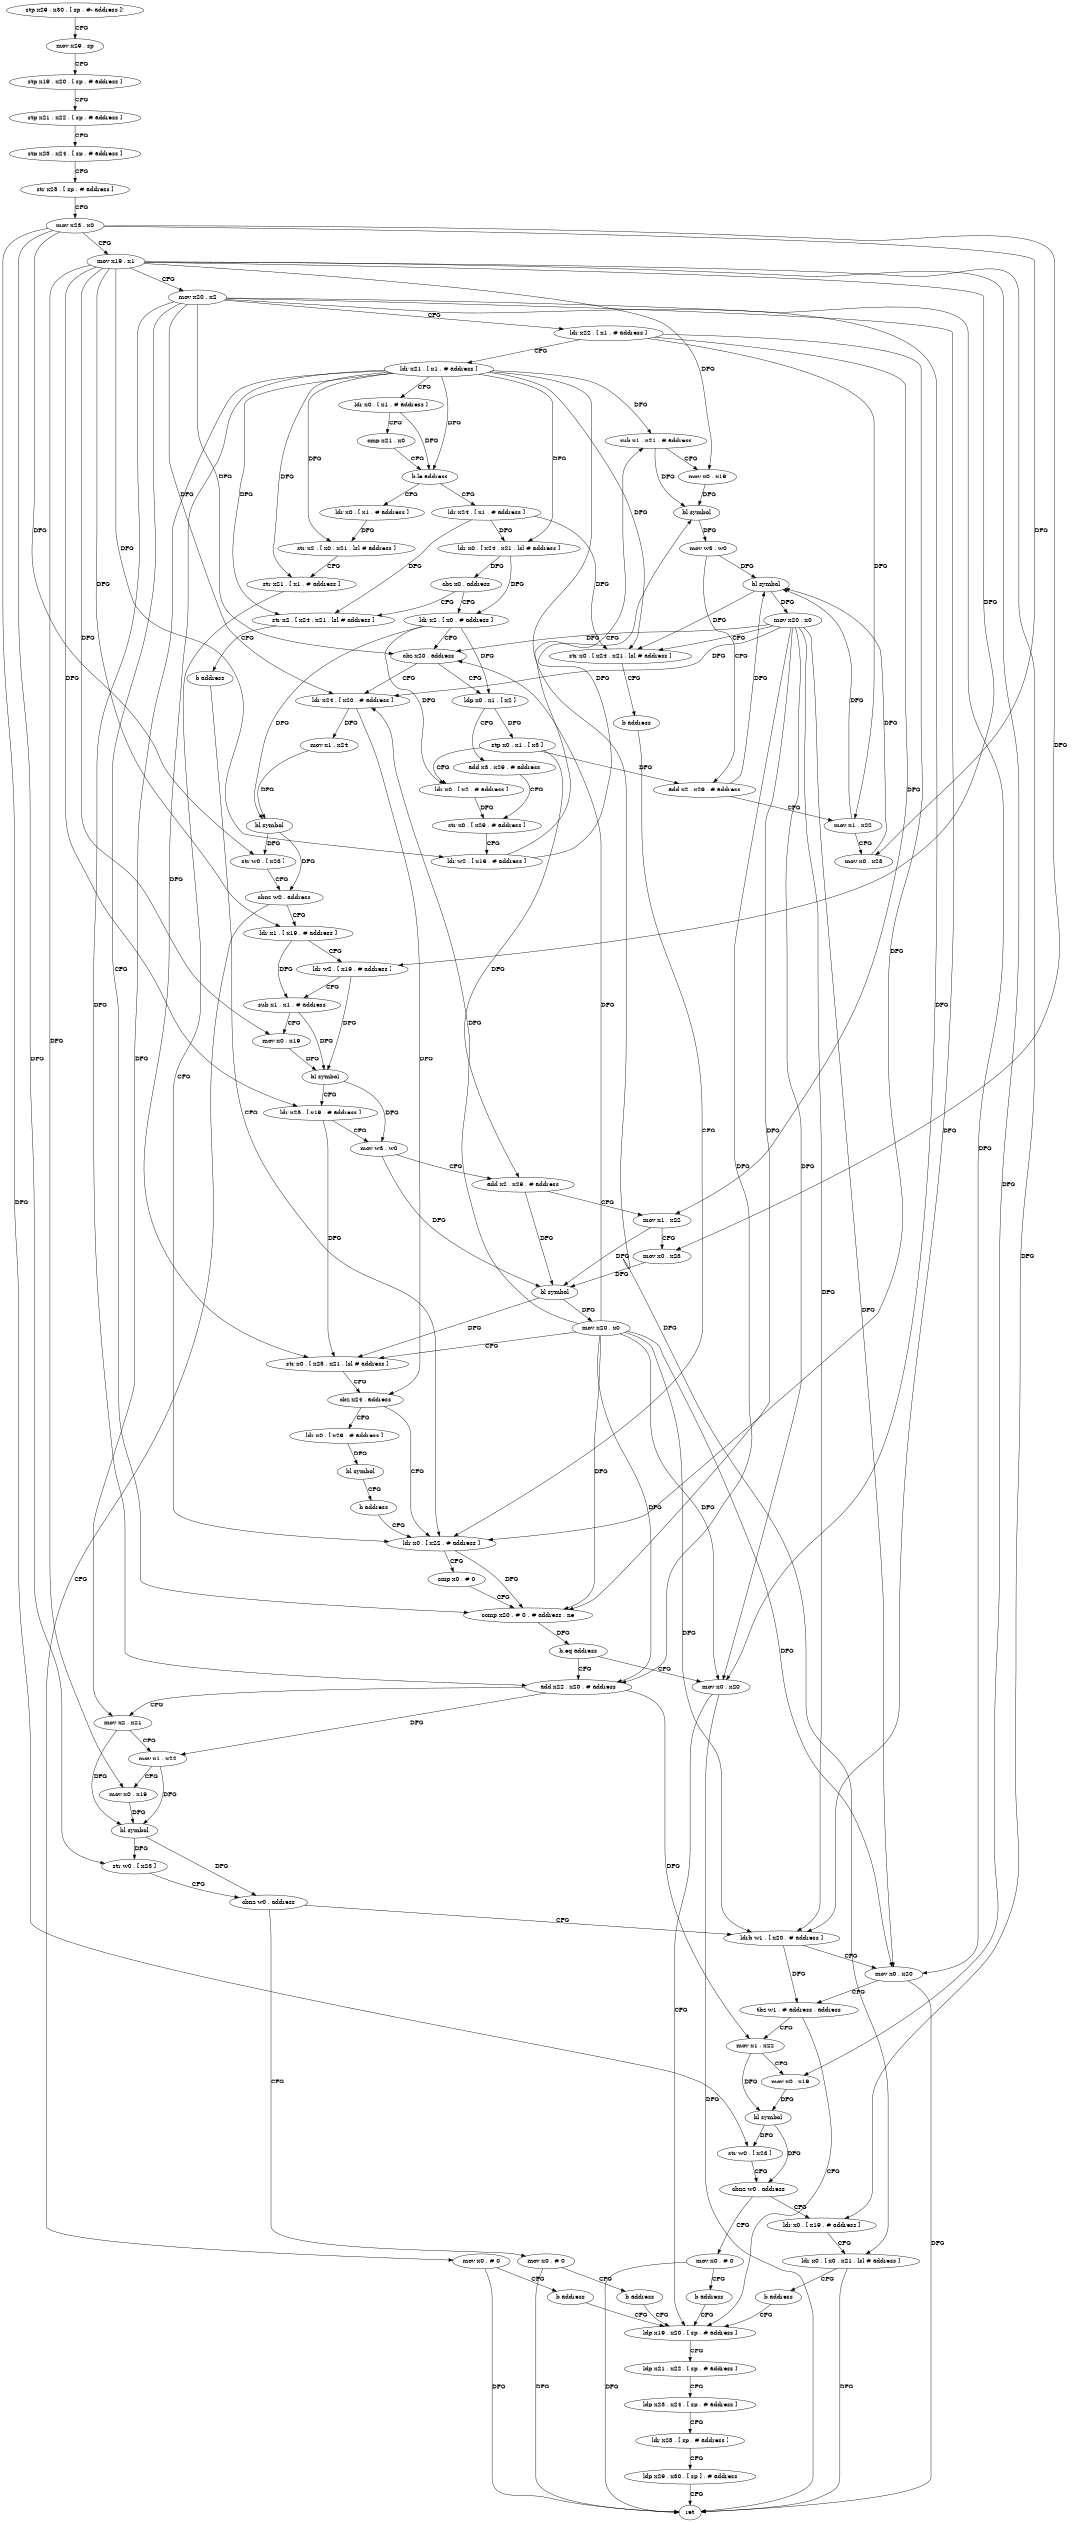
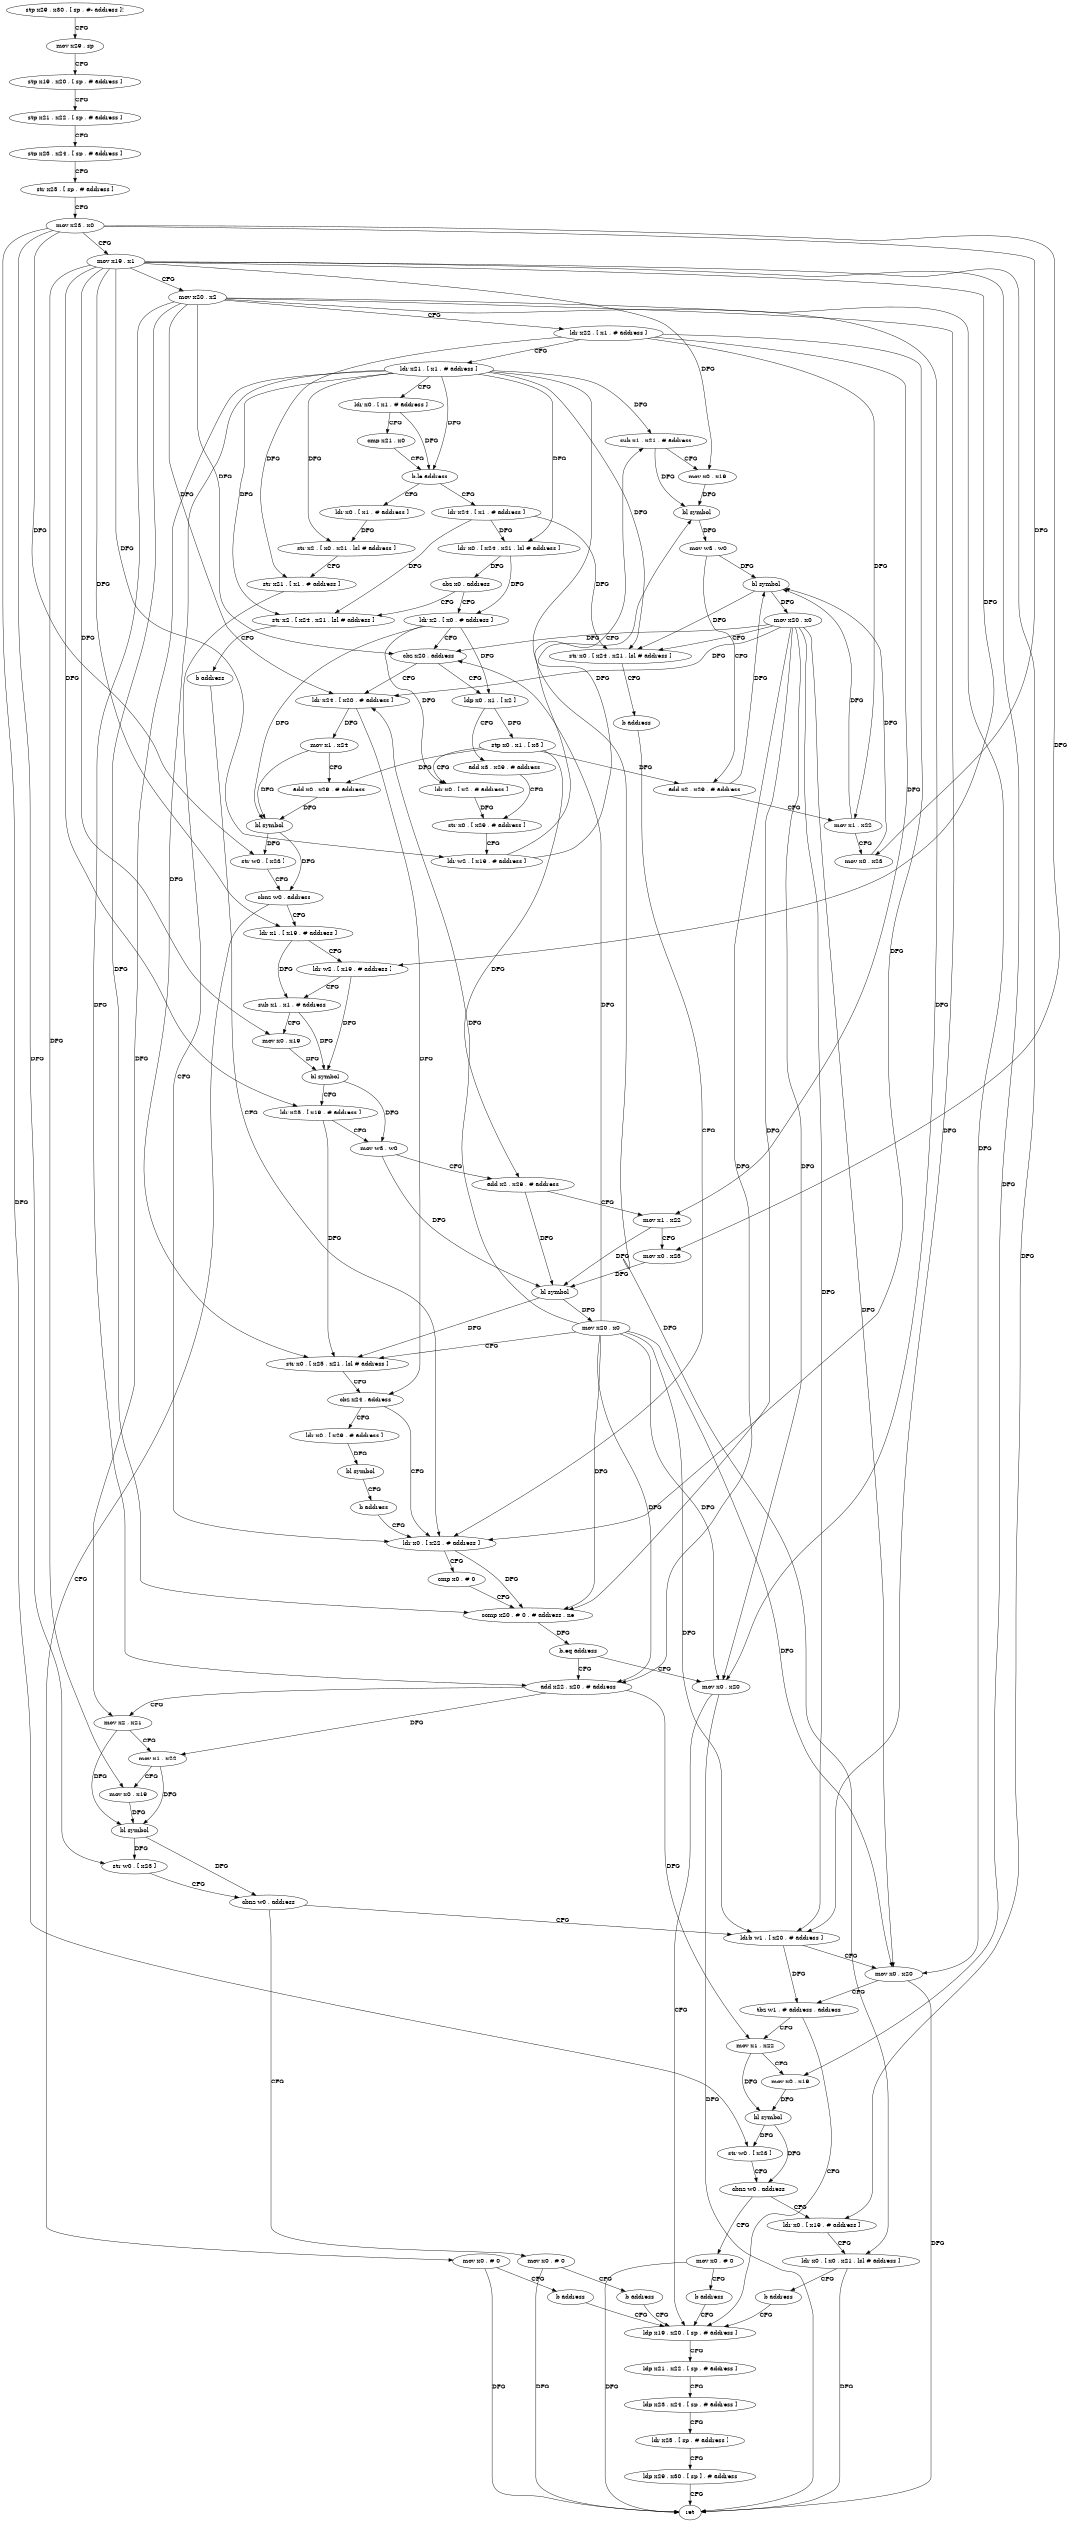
(287, 442) -> (321, 379)
none -> (329, 790)
(121, 969) -> (121, 969)
